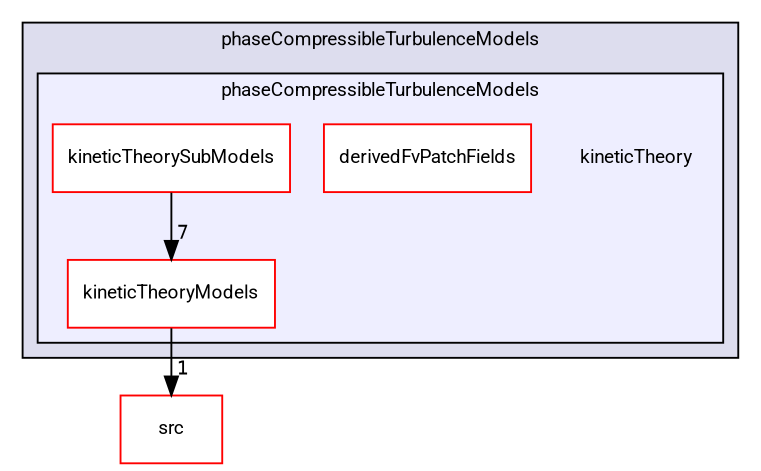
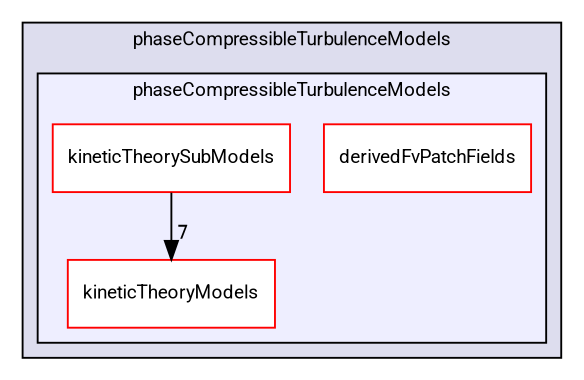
(637, 158) -> none
(171, 429) -> none
